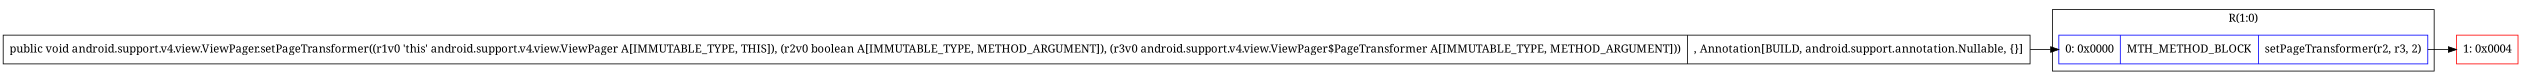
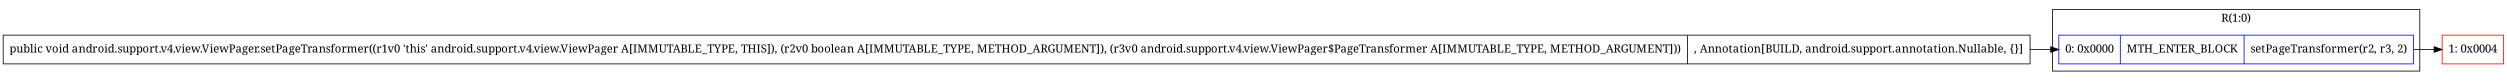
(2189, 49) -> (2182, 49)
